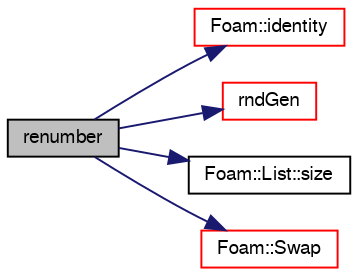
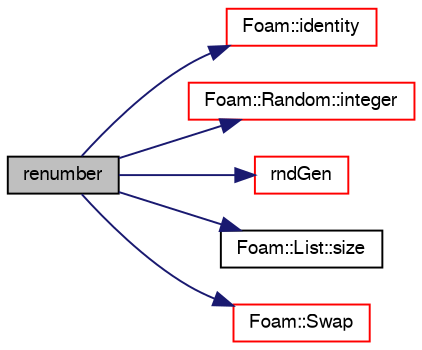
none -> (302, 101)
